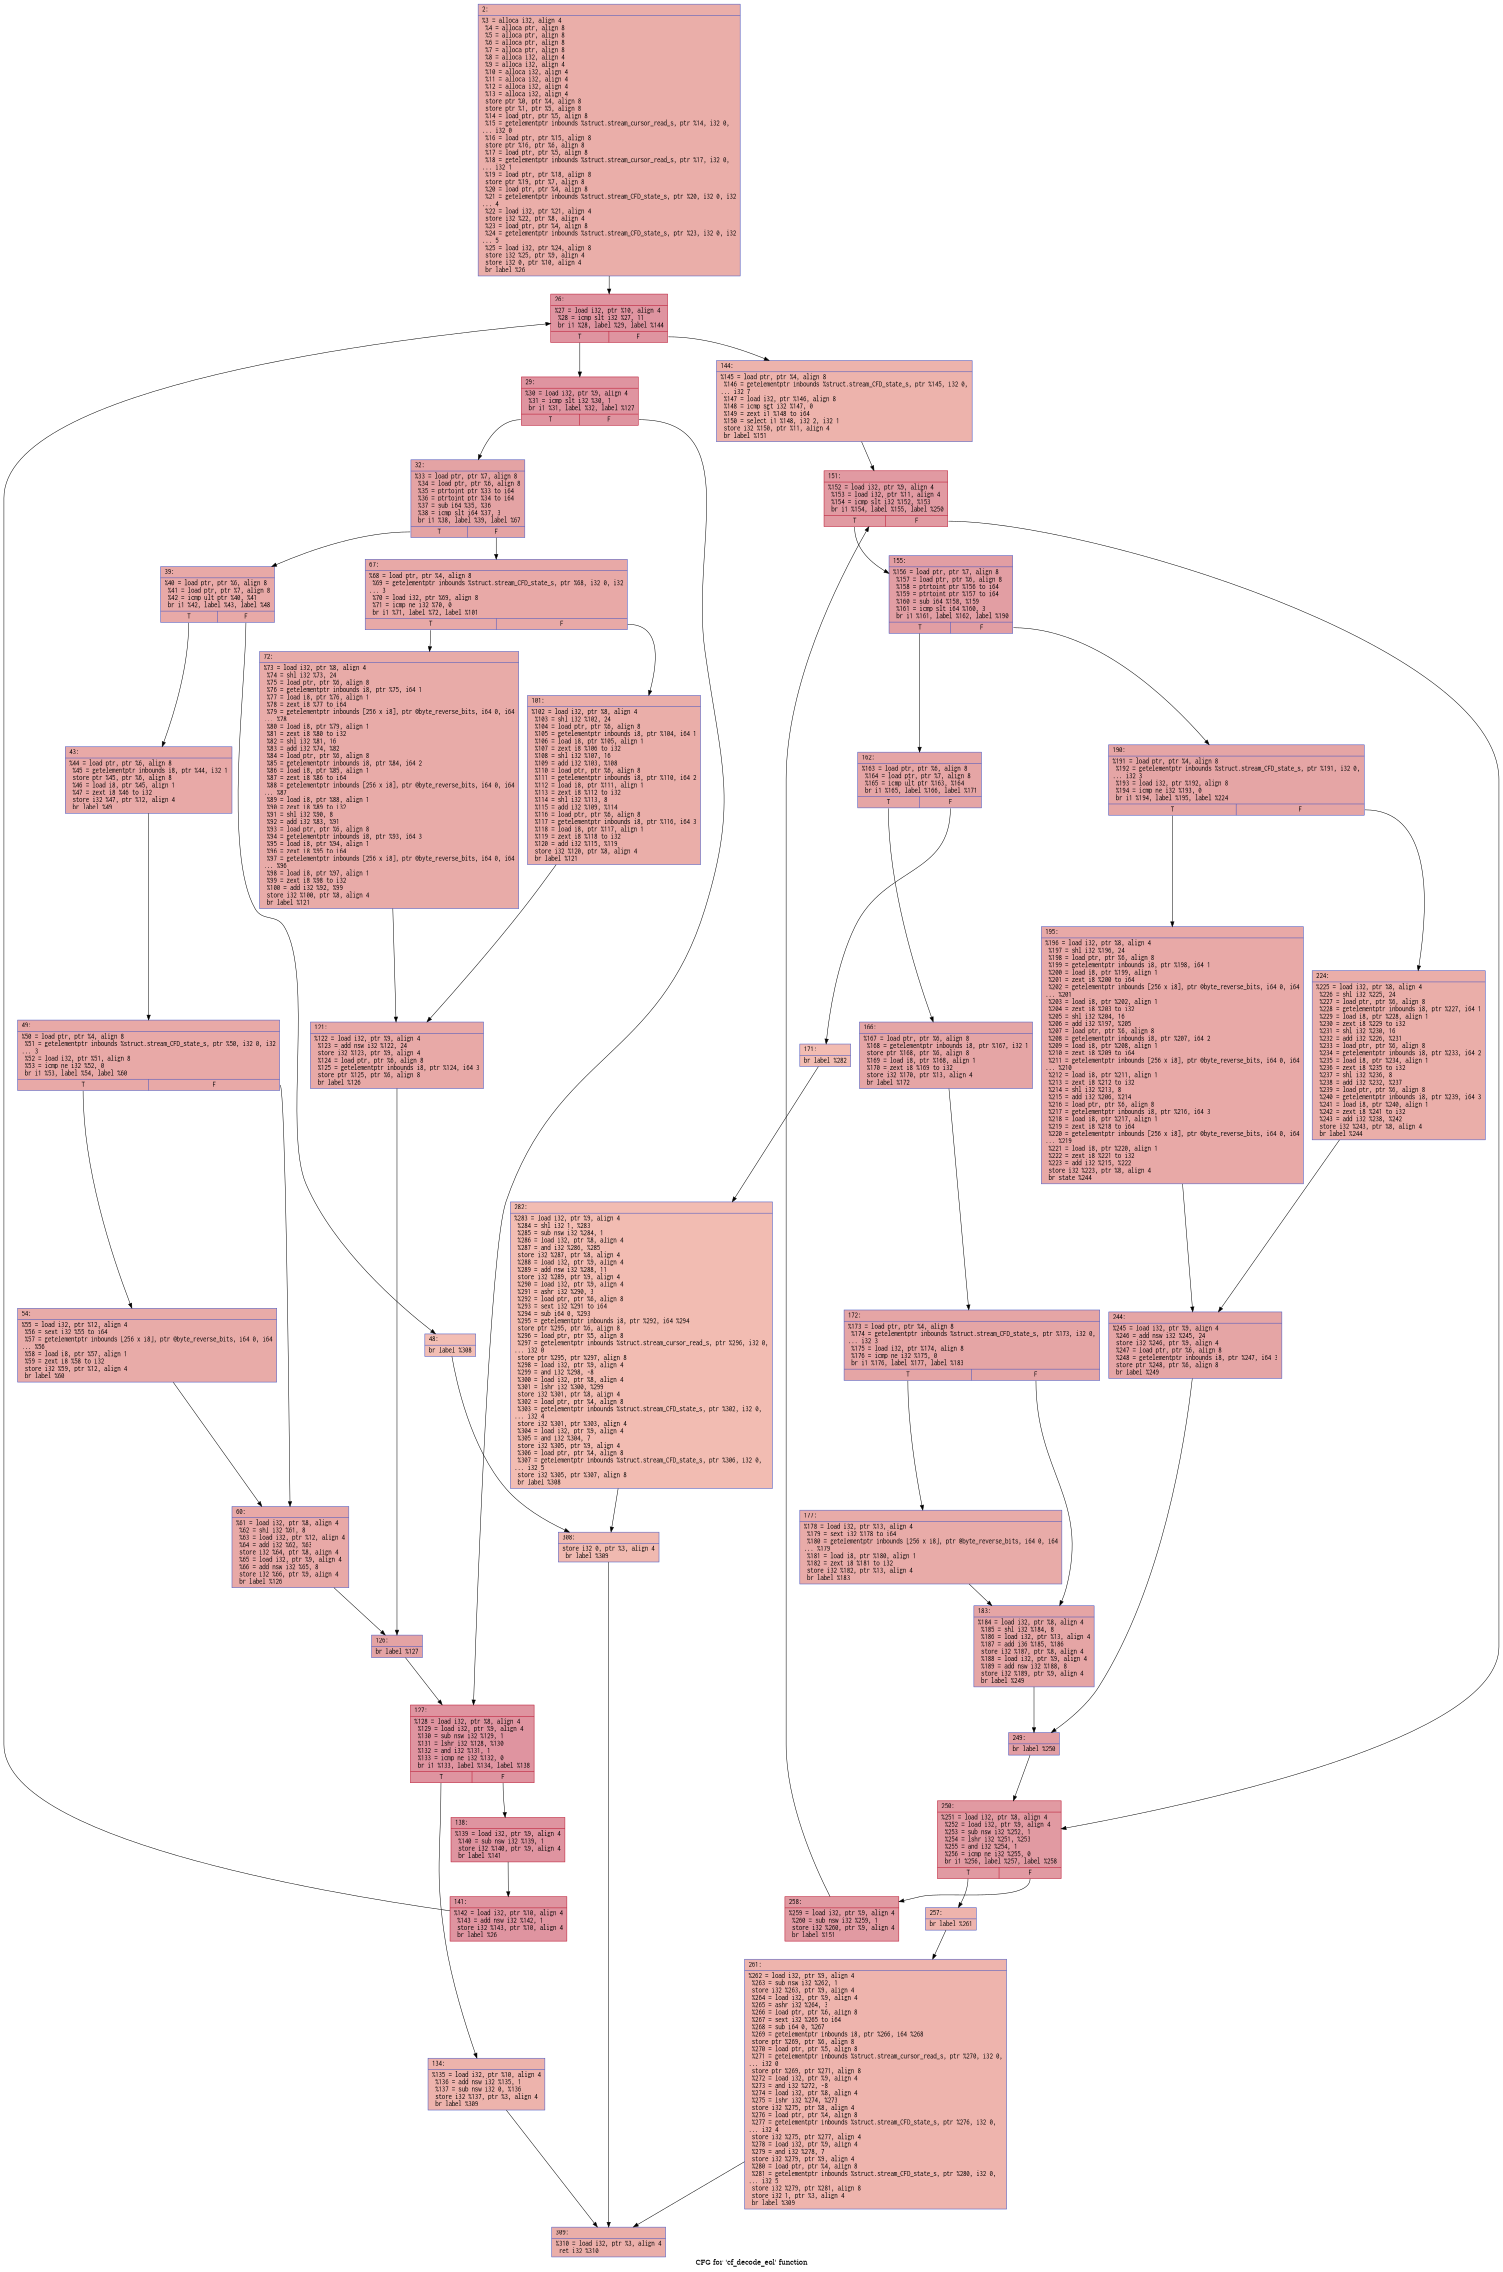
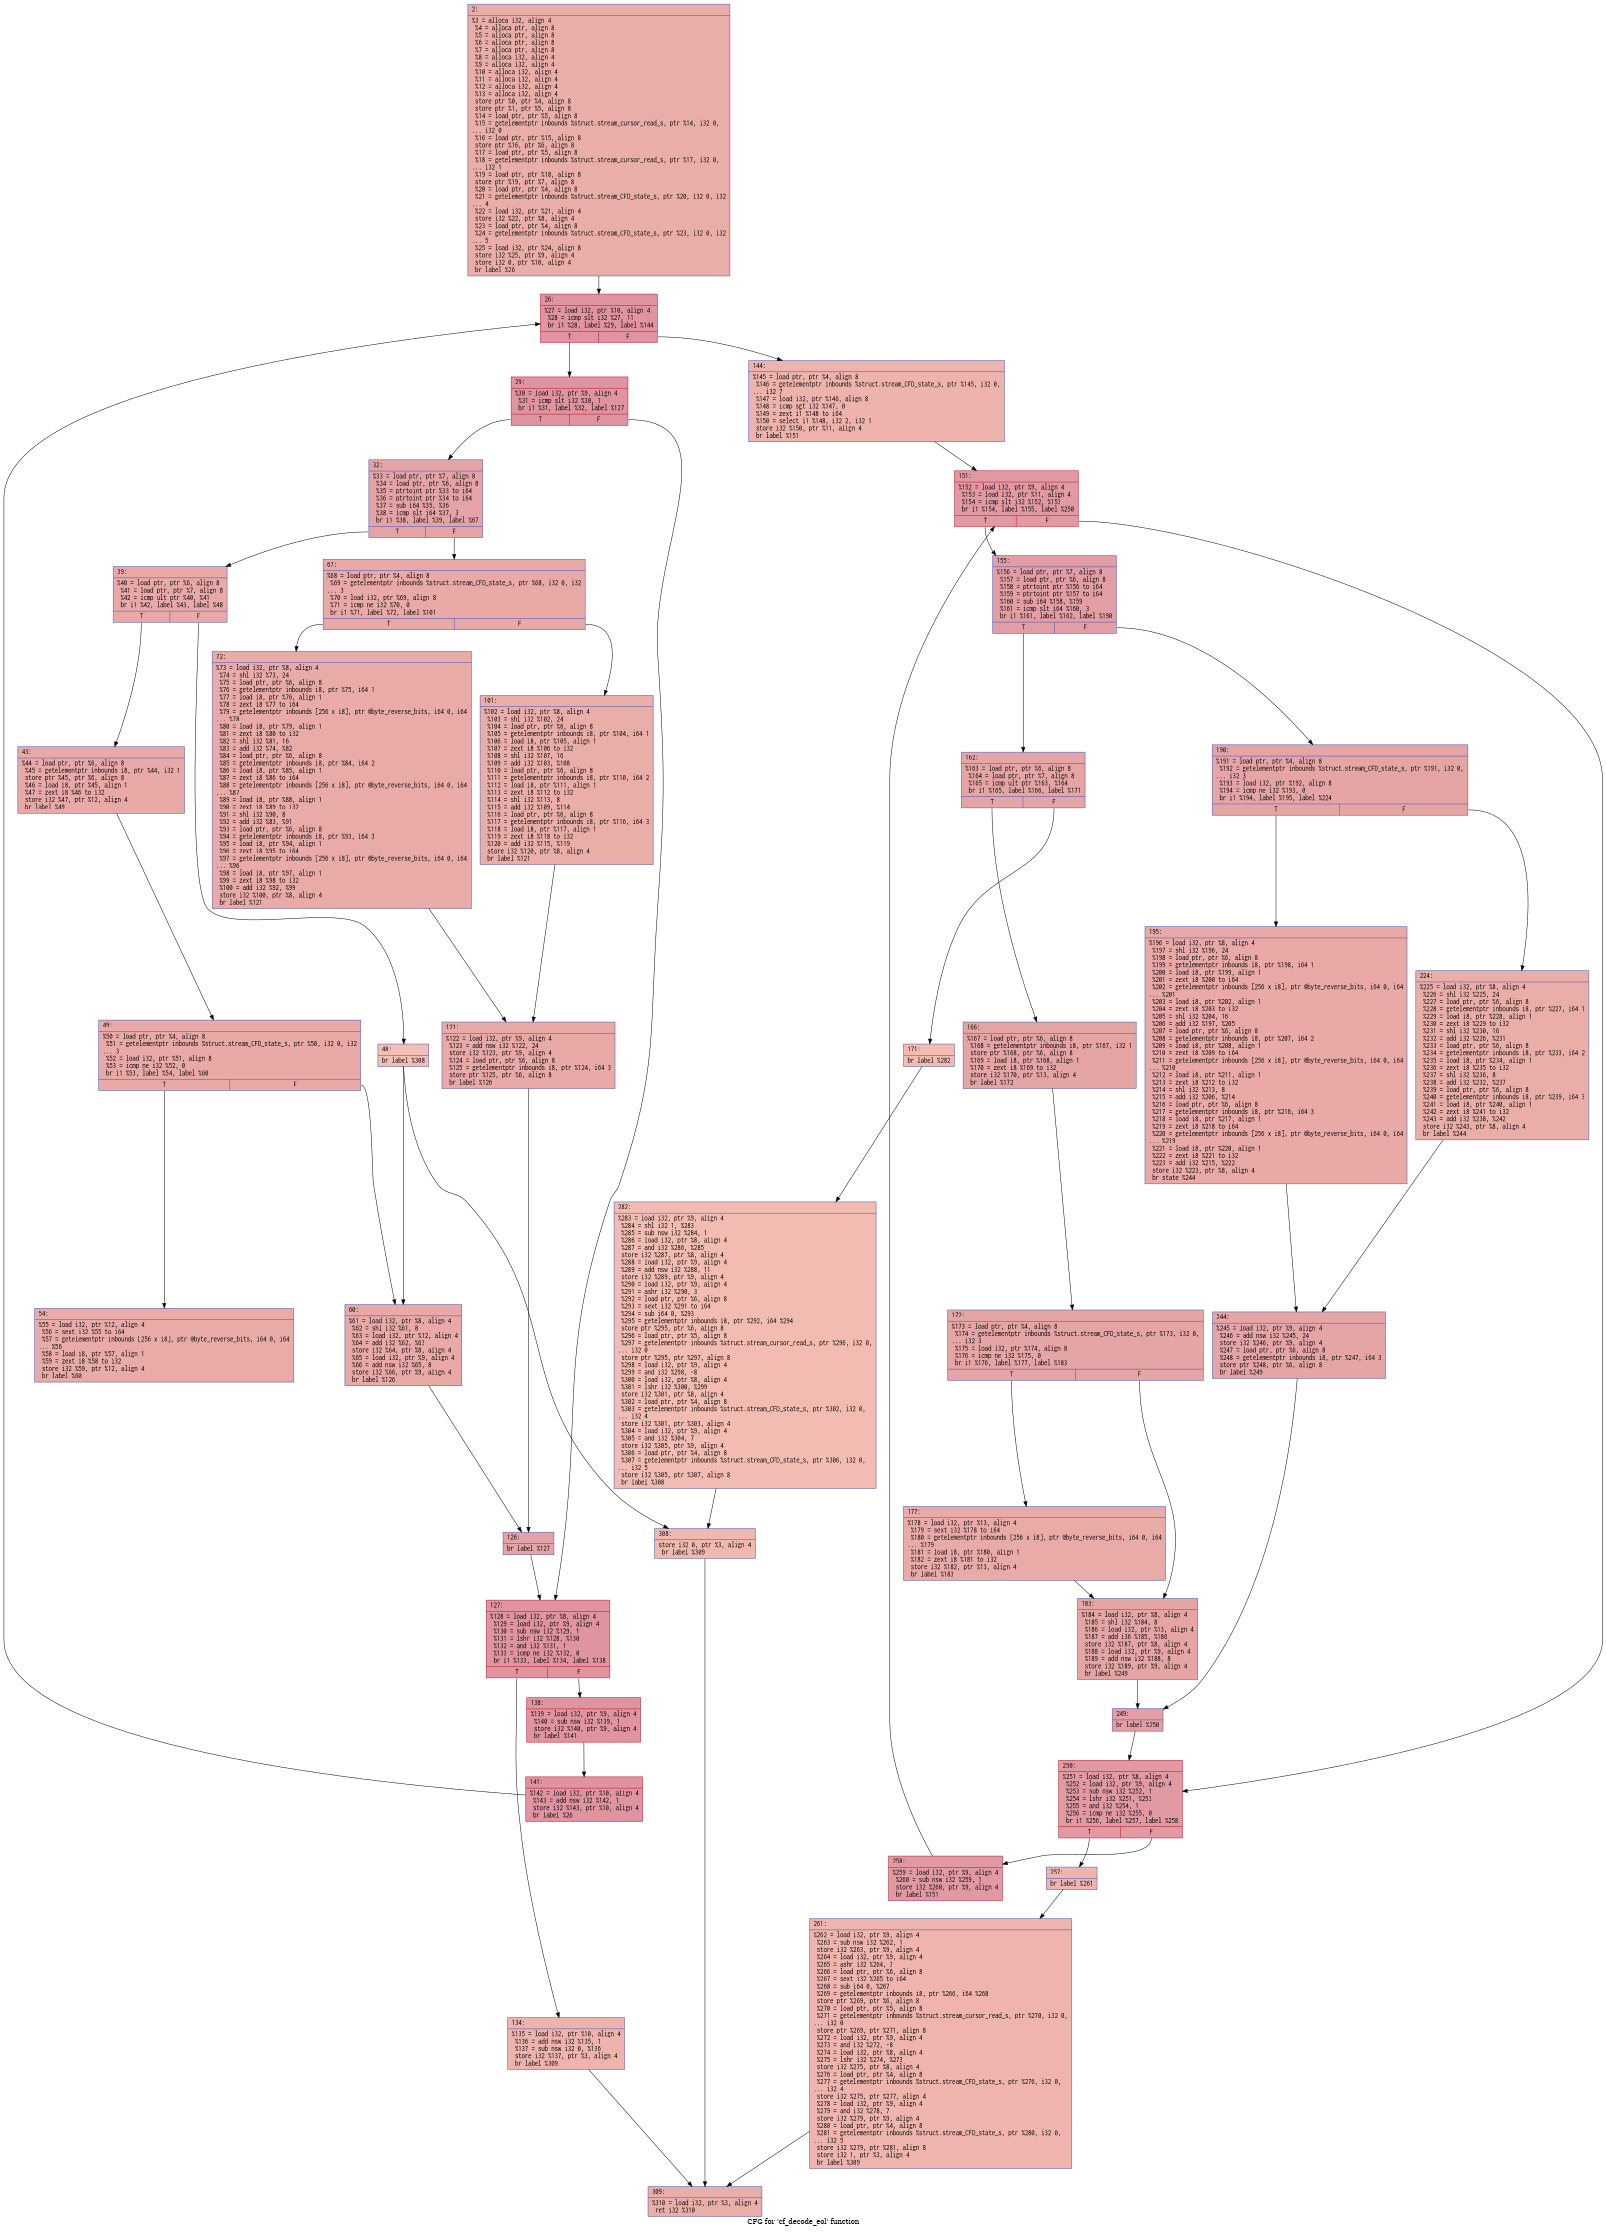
(216, 1442) -> (403, 1183)
